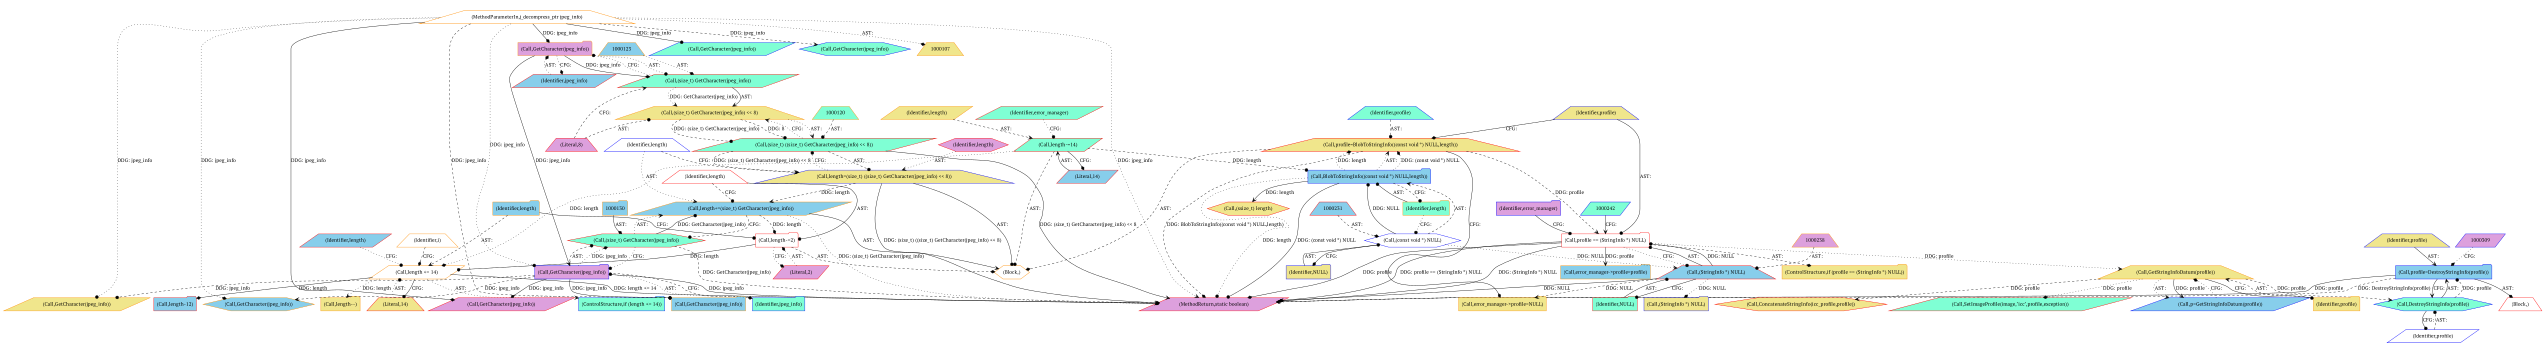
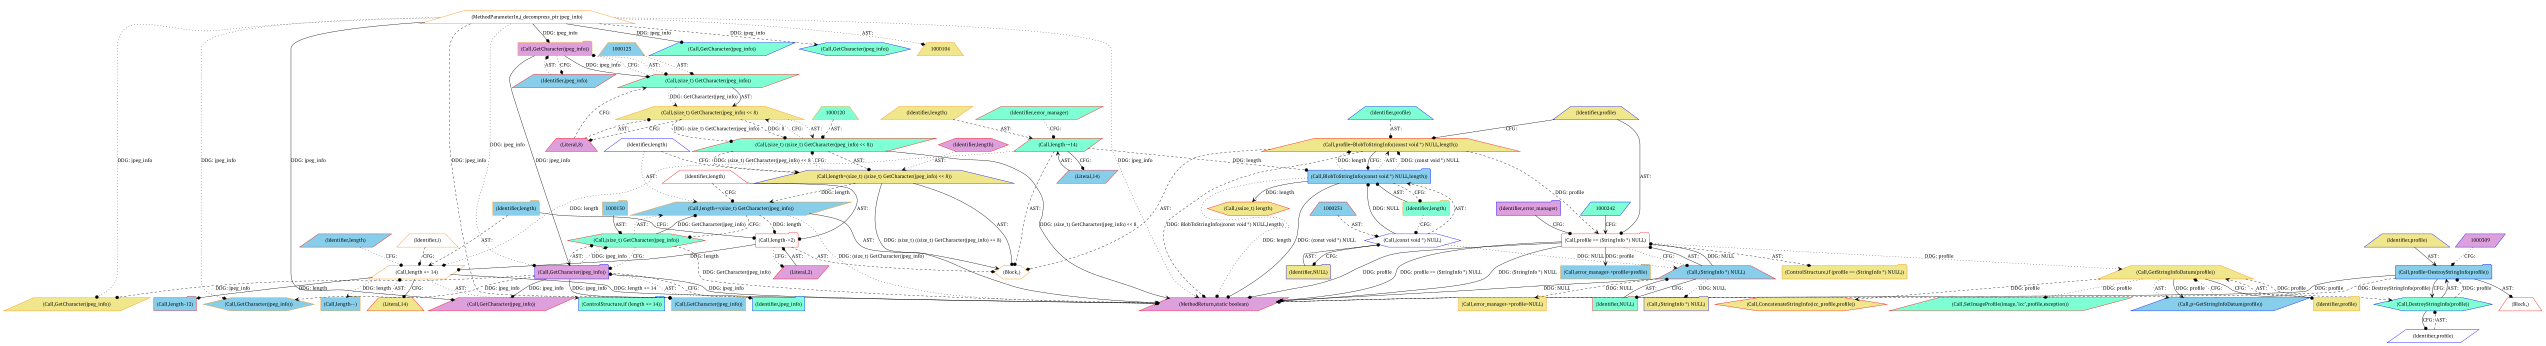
(940, 49) -> (940, 49)
none -> (637, 130)
(1815, 241) -> none
(1418, 255) -> (1370, 157)
(791, 258) -> (791, 258)
(340, 304) -> (340, 304)
